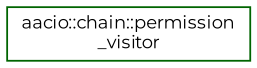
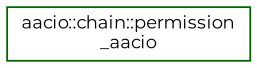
(129, 34) -> (129, 34)
